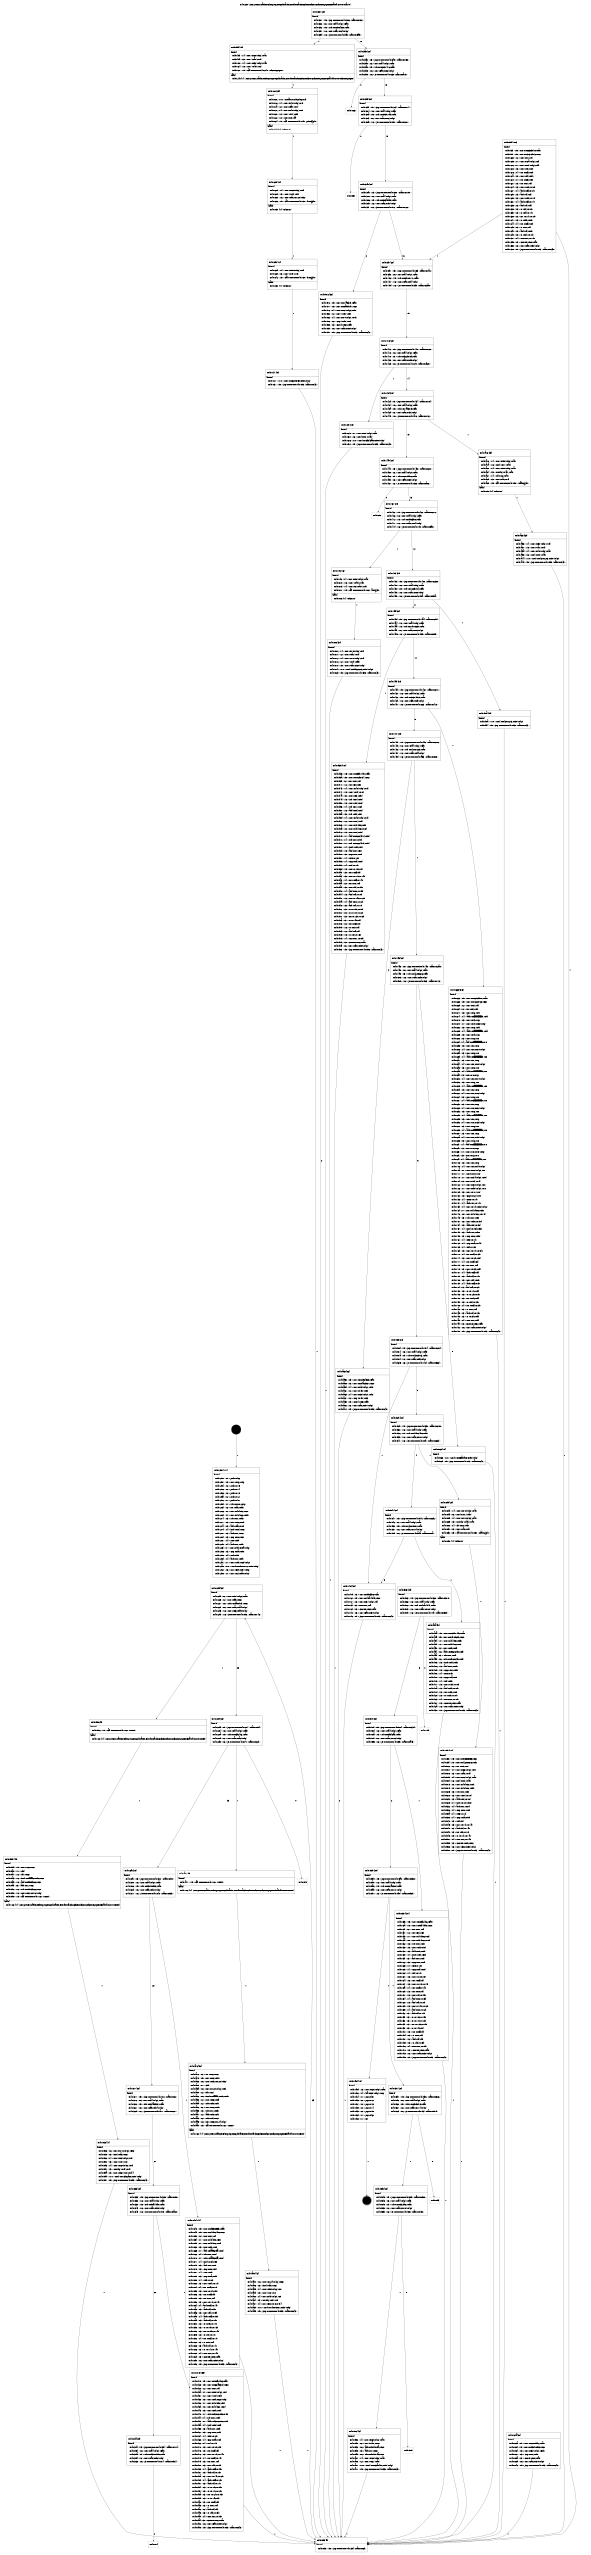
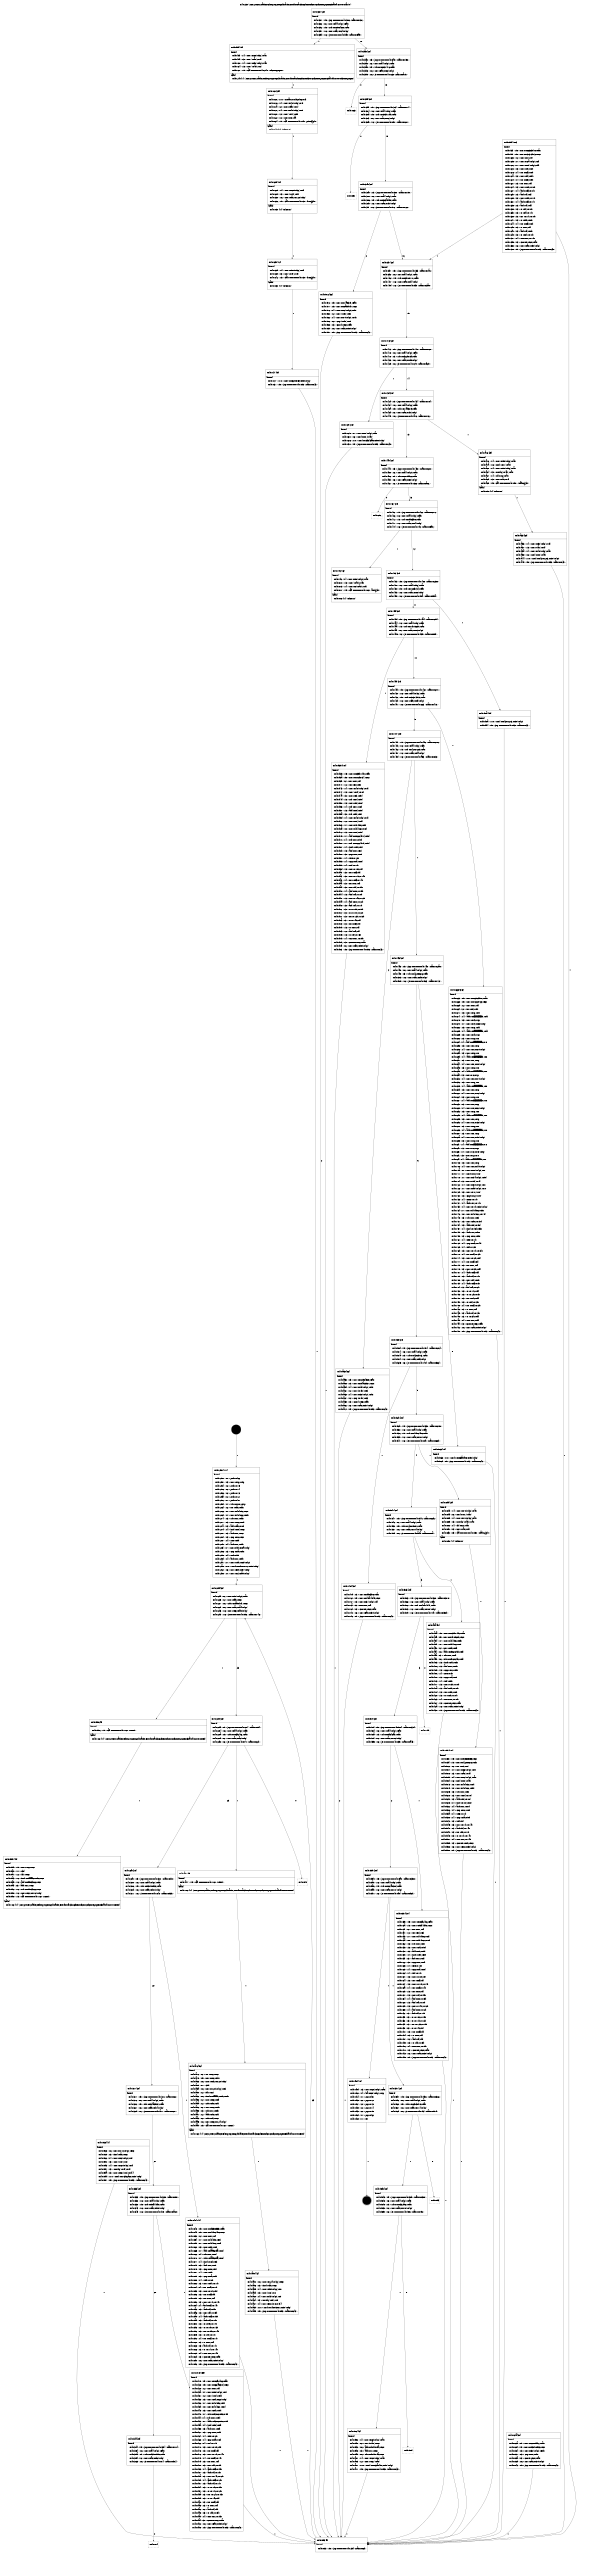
(354, 658) -> none
(393, 1560) -> (417, 1561)
none -> (236, 1580)
(93, 2023) -> none
